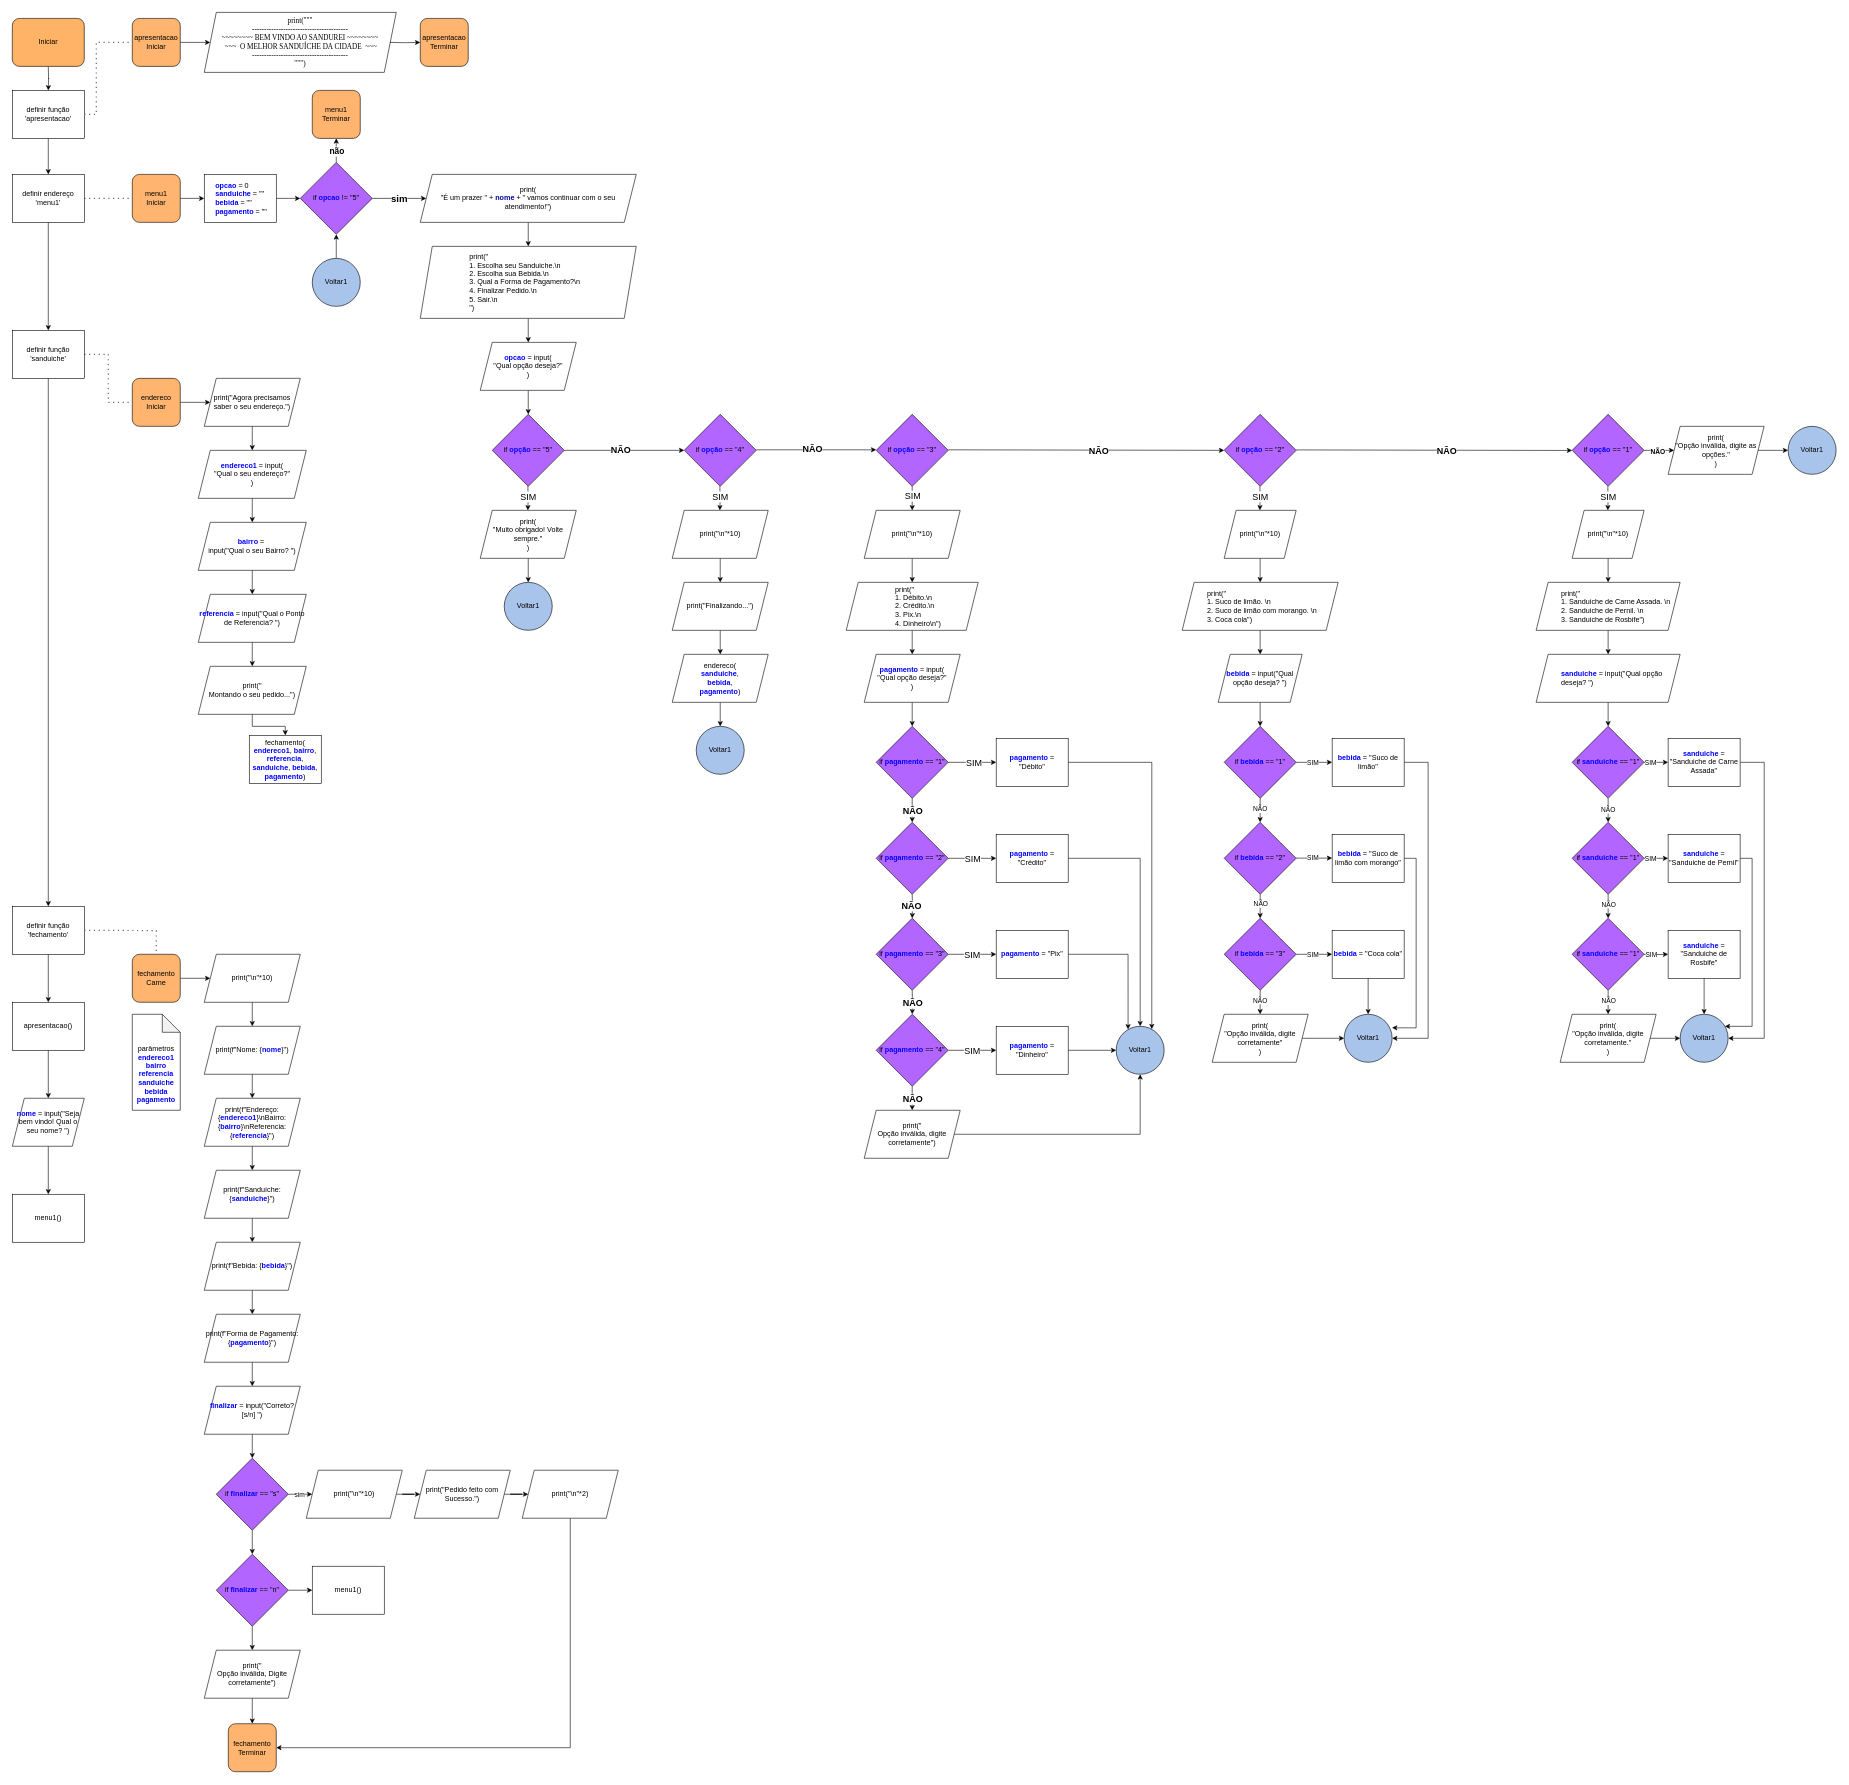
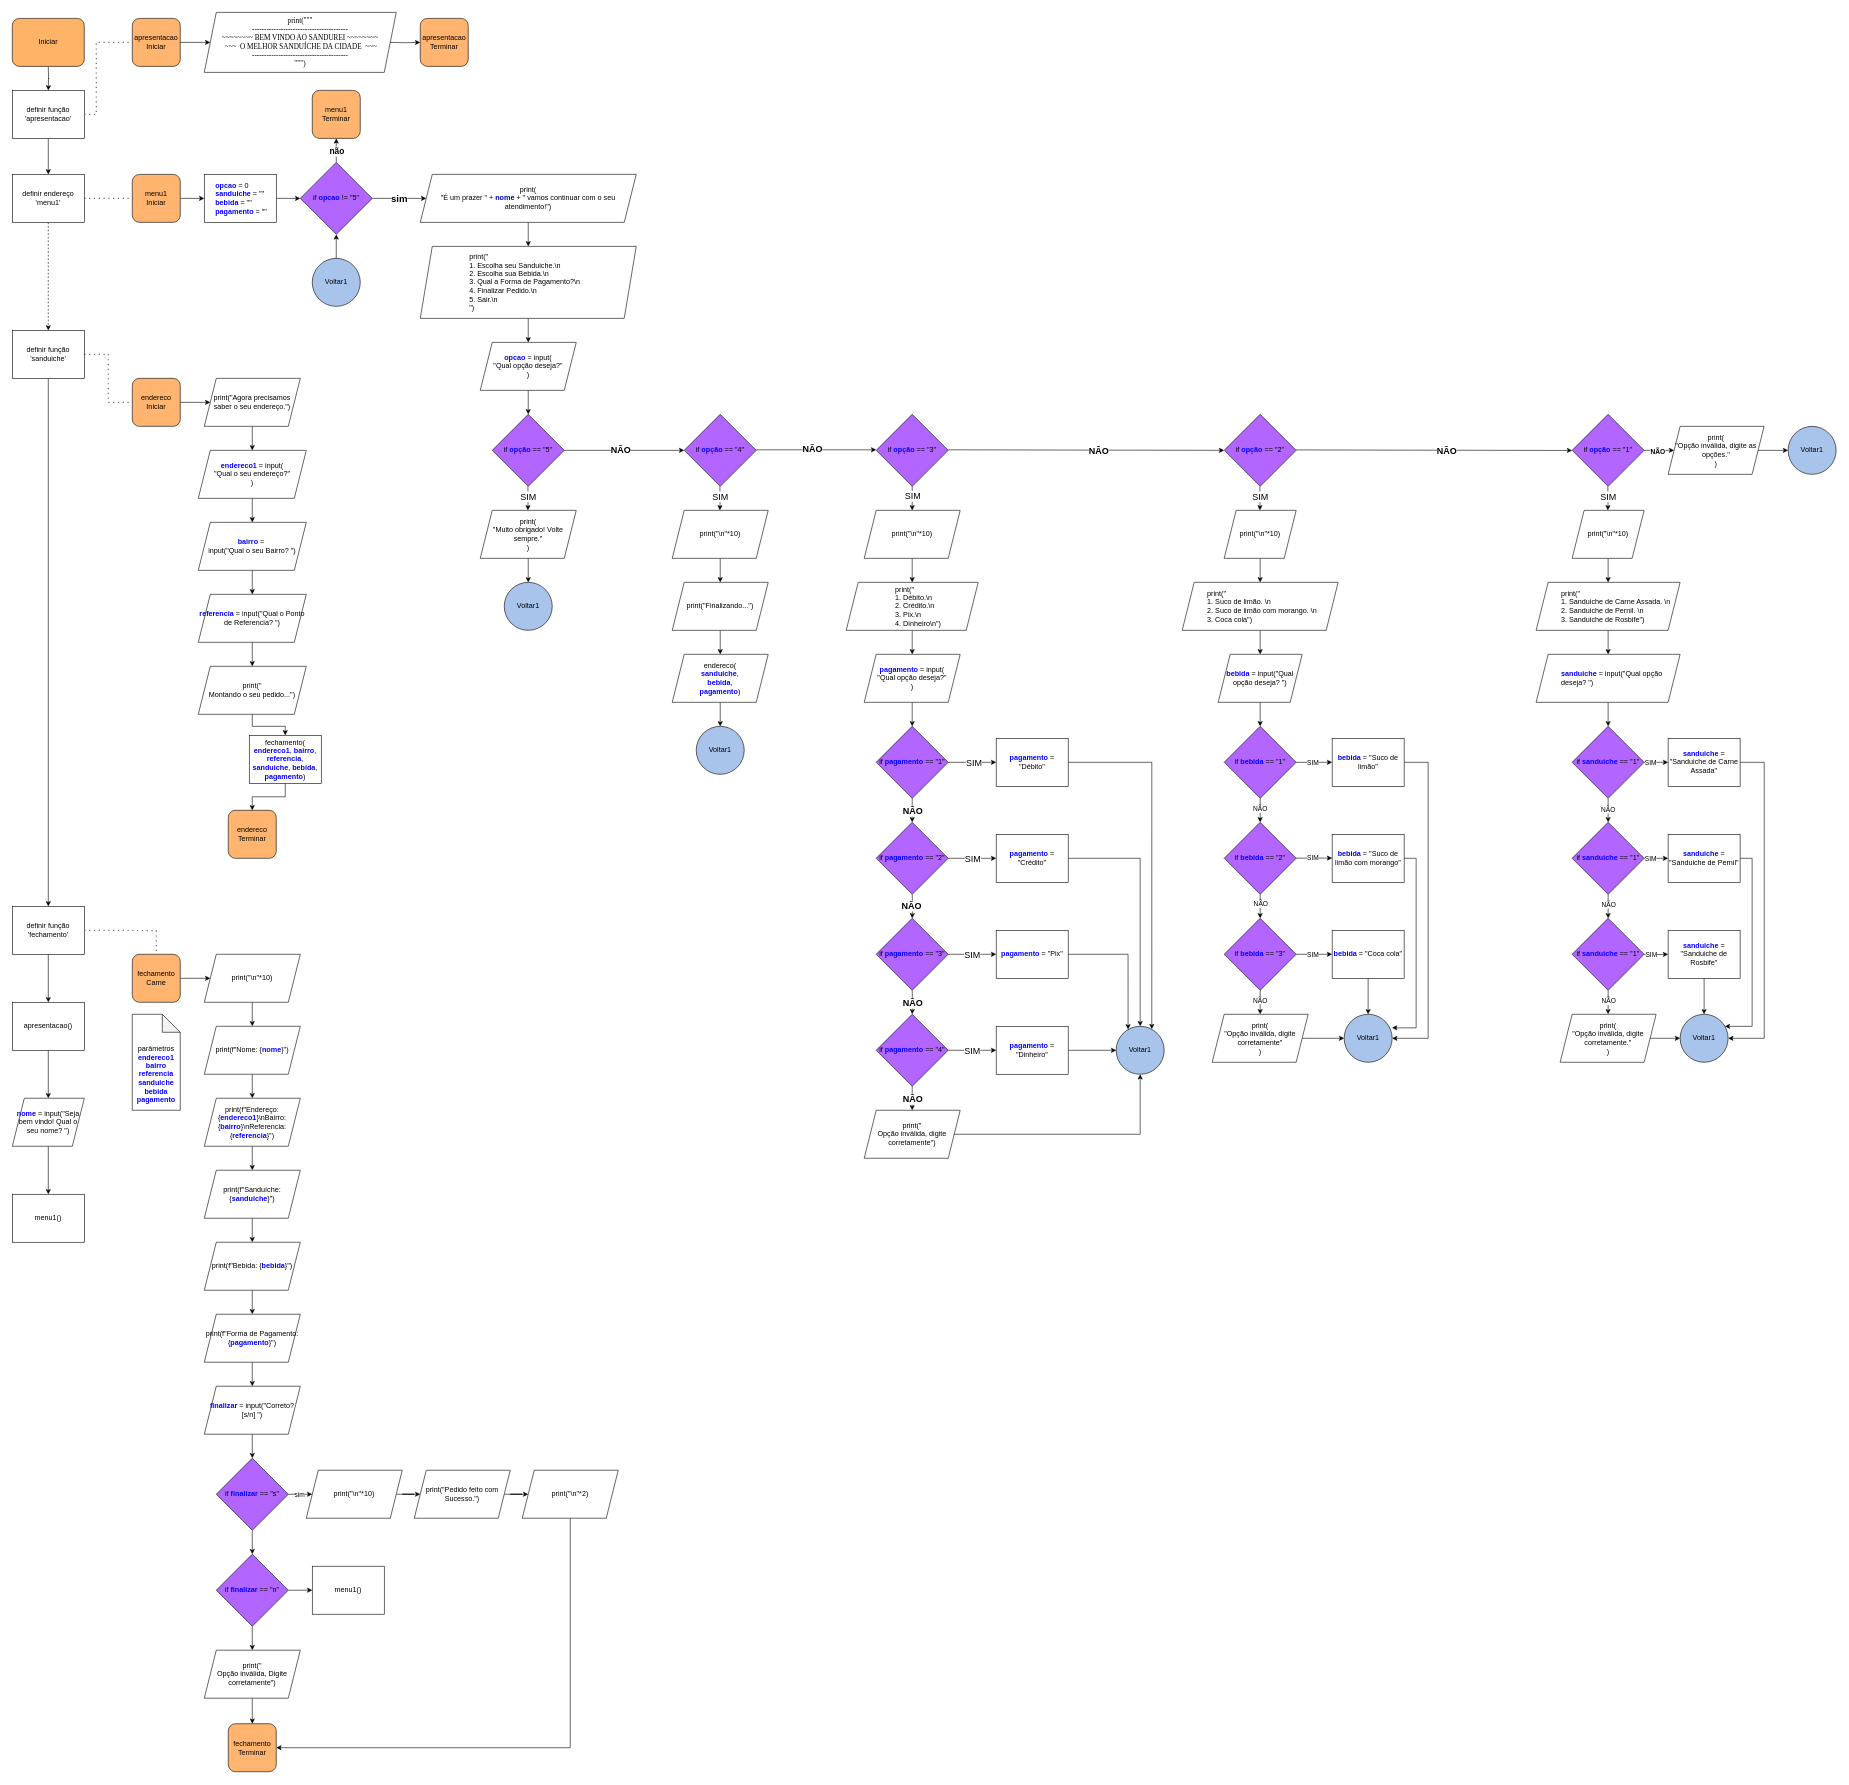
(48, 274) -> (48, 274)
none -> (252, 799)
none -> (252, 834)
